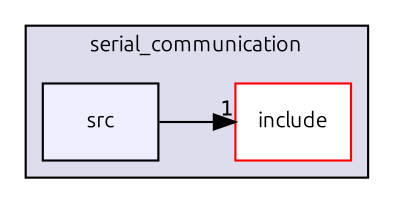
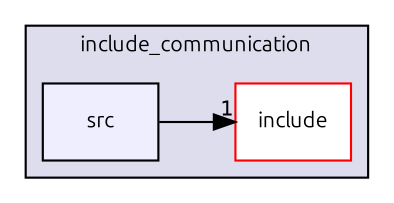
(197, 46) -> (197, 46)
